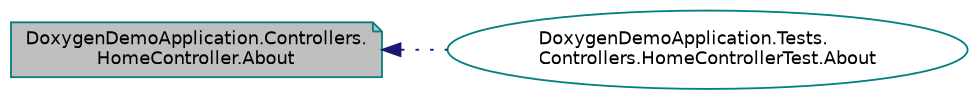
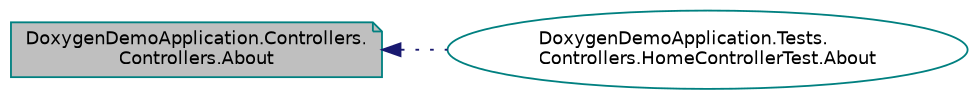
(196, 50) -> (196, 50)
